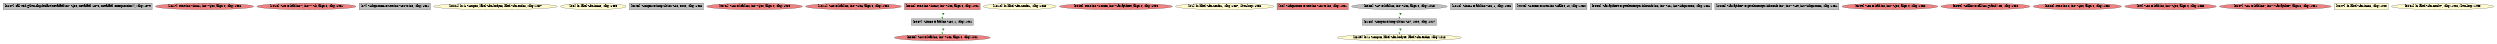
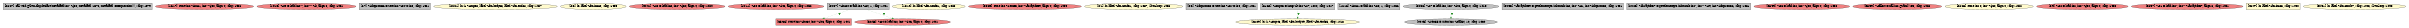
(666, 6) -> none
(1313, 6) -> (1222, 6)
(1551, 6) -> (1451, 22)
(2077, 6) -> (1989, 6)
(942, 13) -> (837, 14)
(1399, 13) -> (1451, 13)
